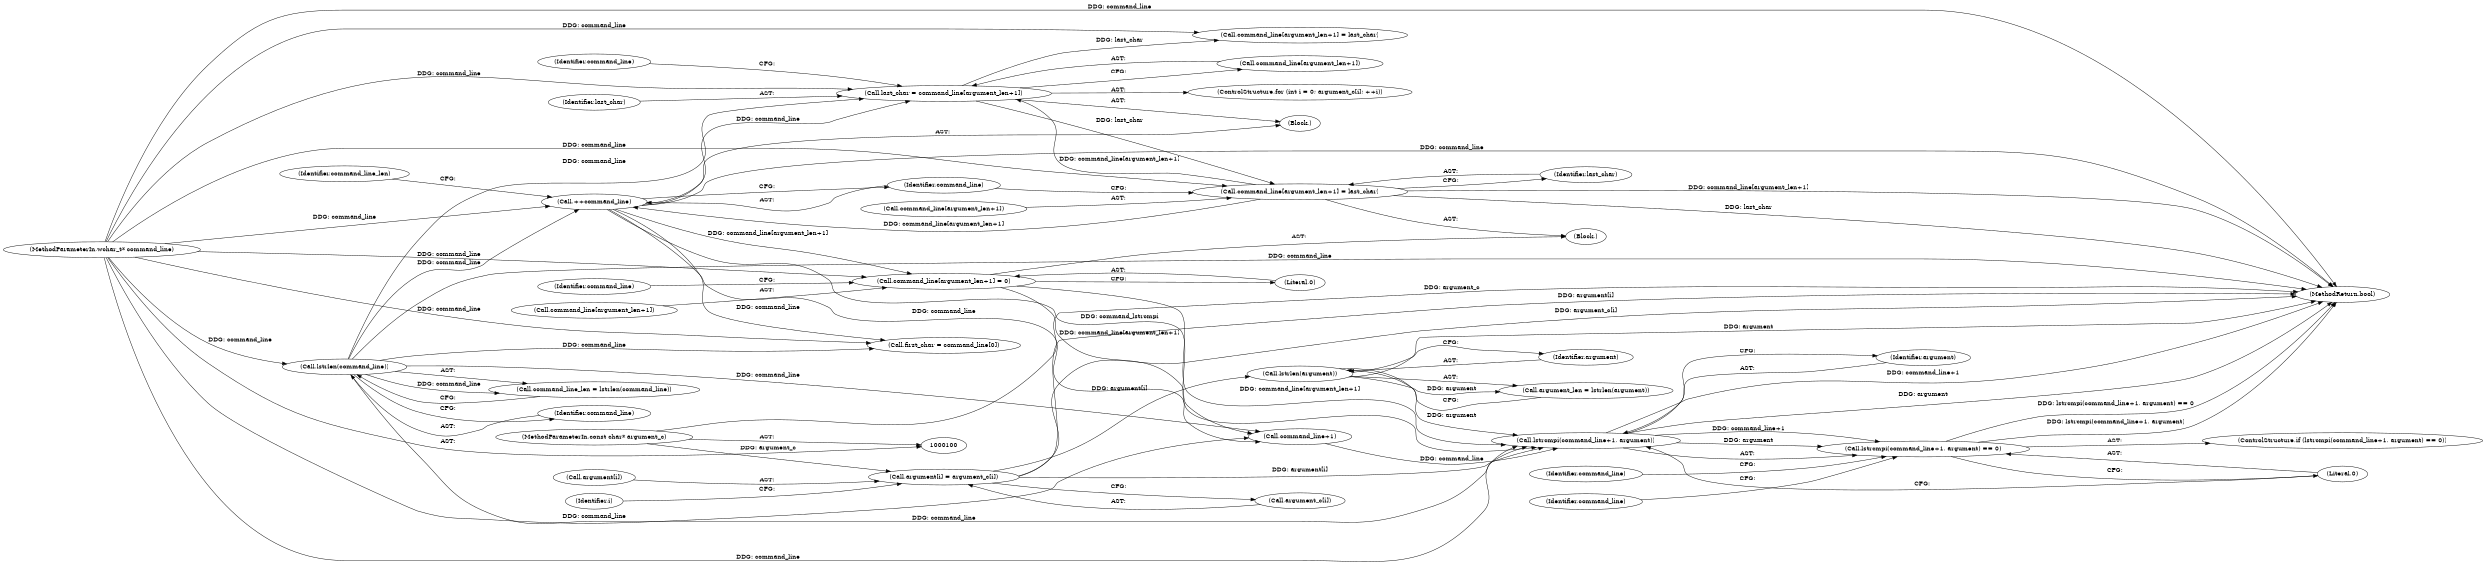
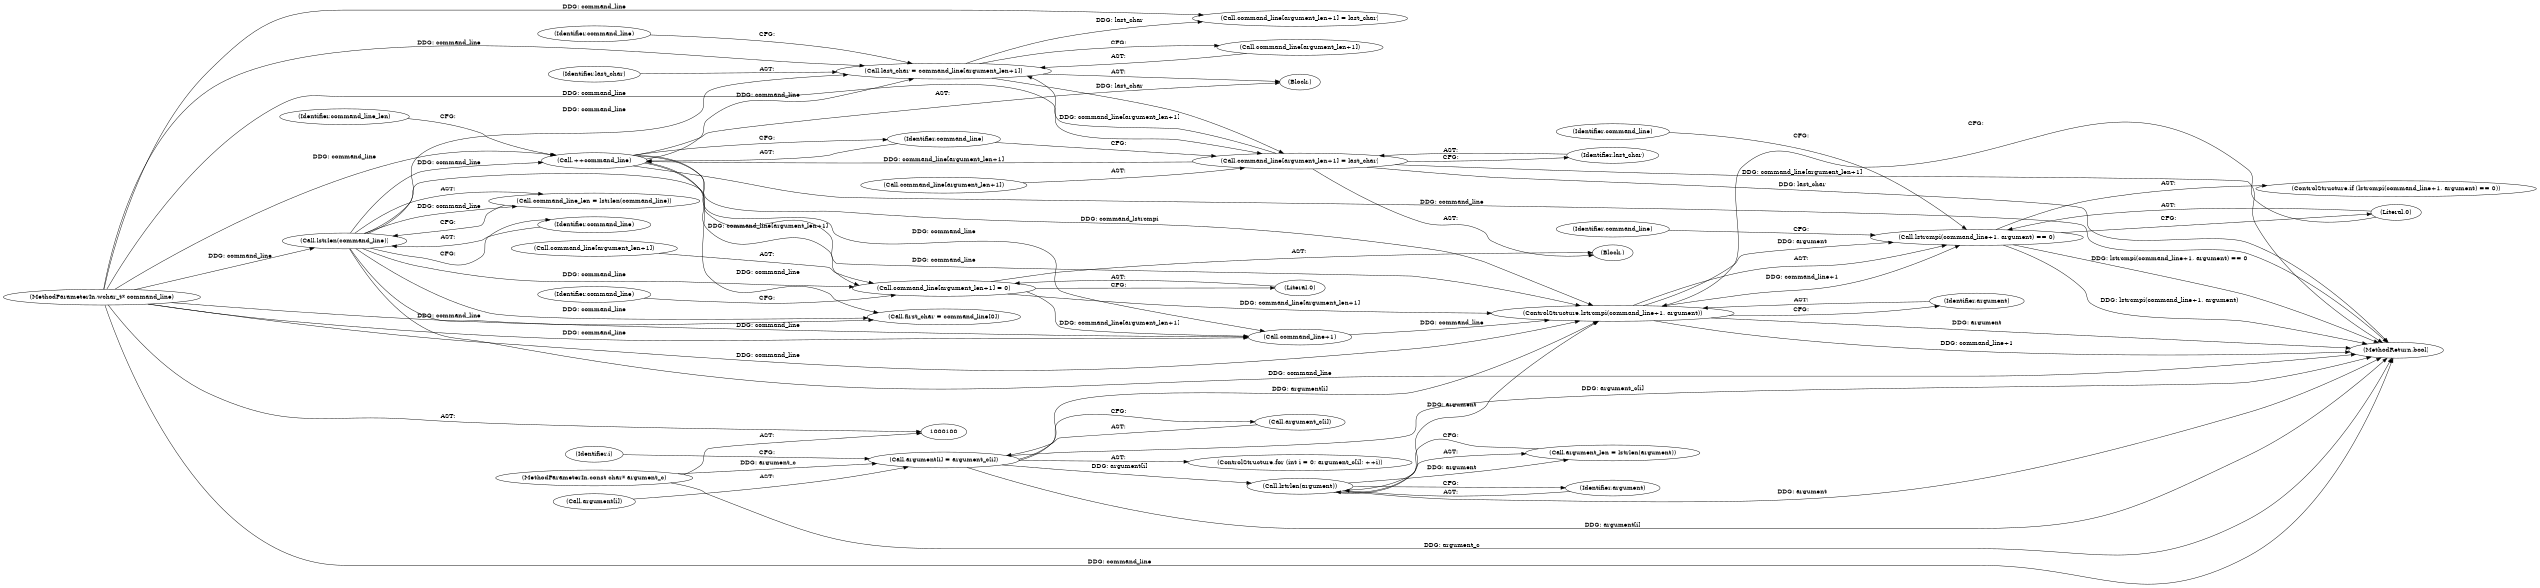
(1117, 93) -> (1101, 461)
(530, 261) -> (604, 282)
(1586, 441) -> (1613, 313)
